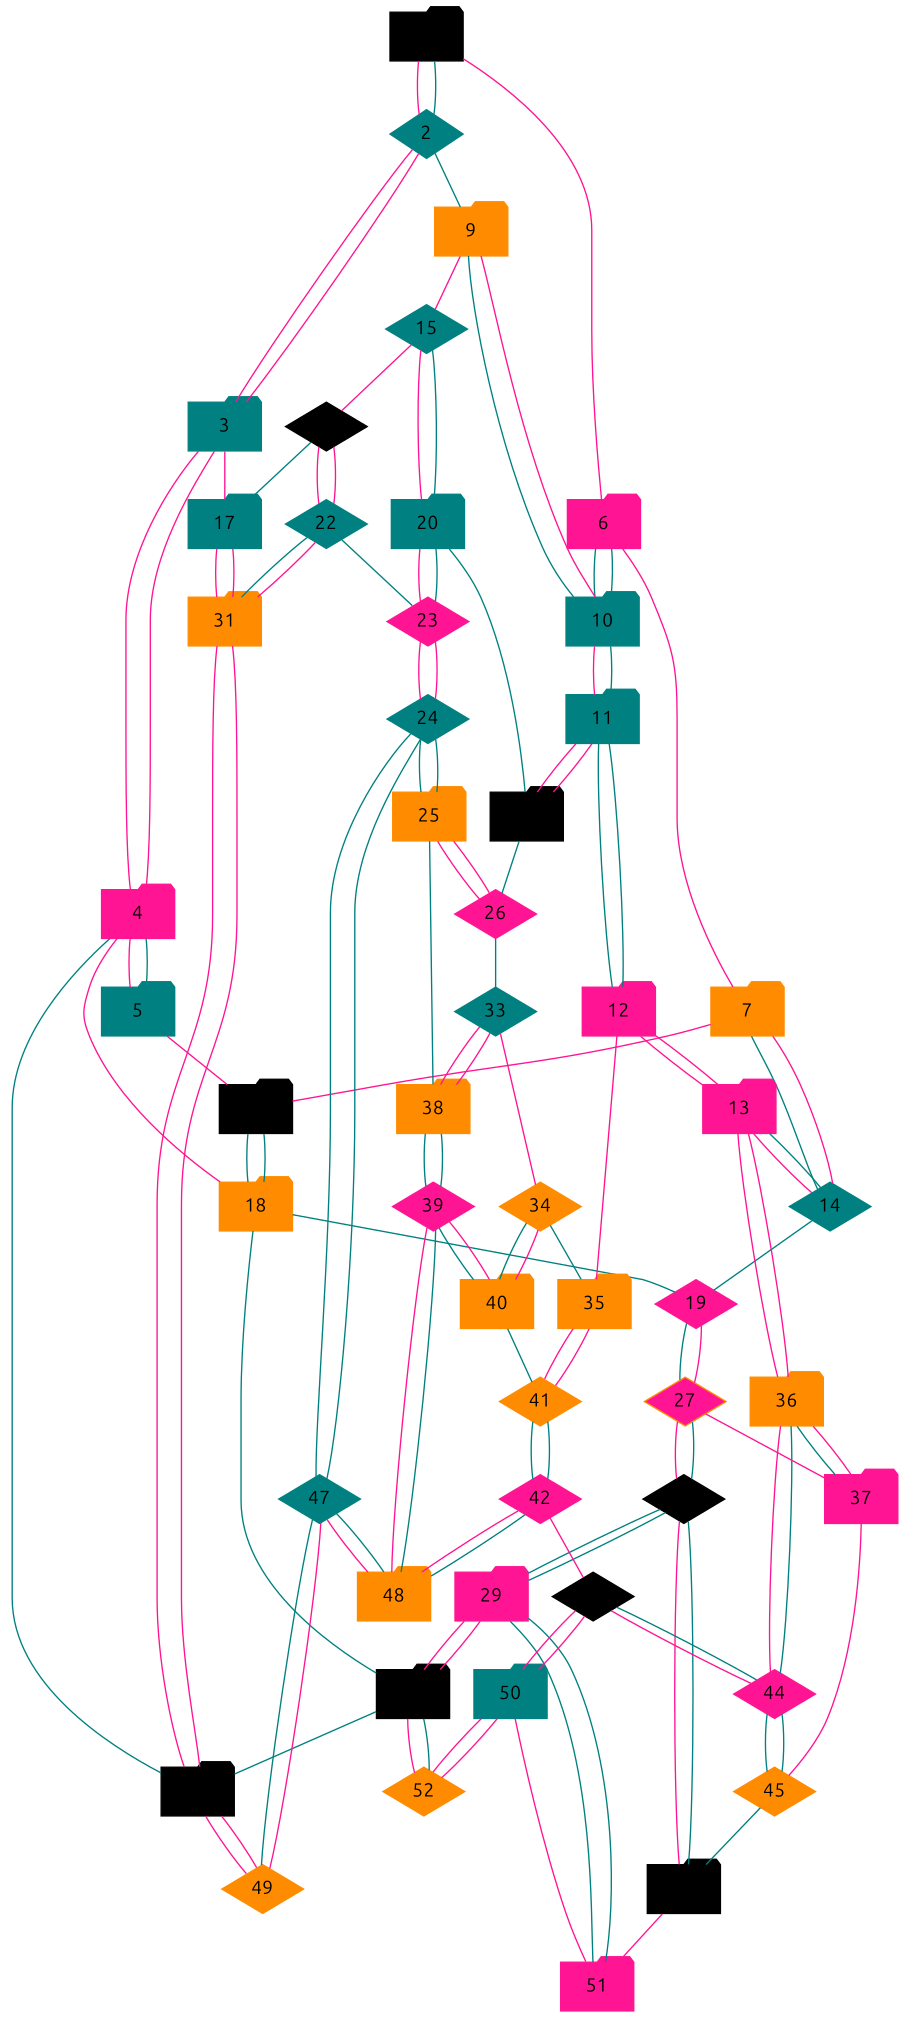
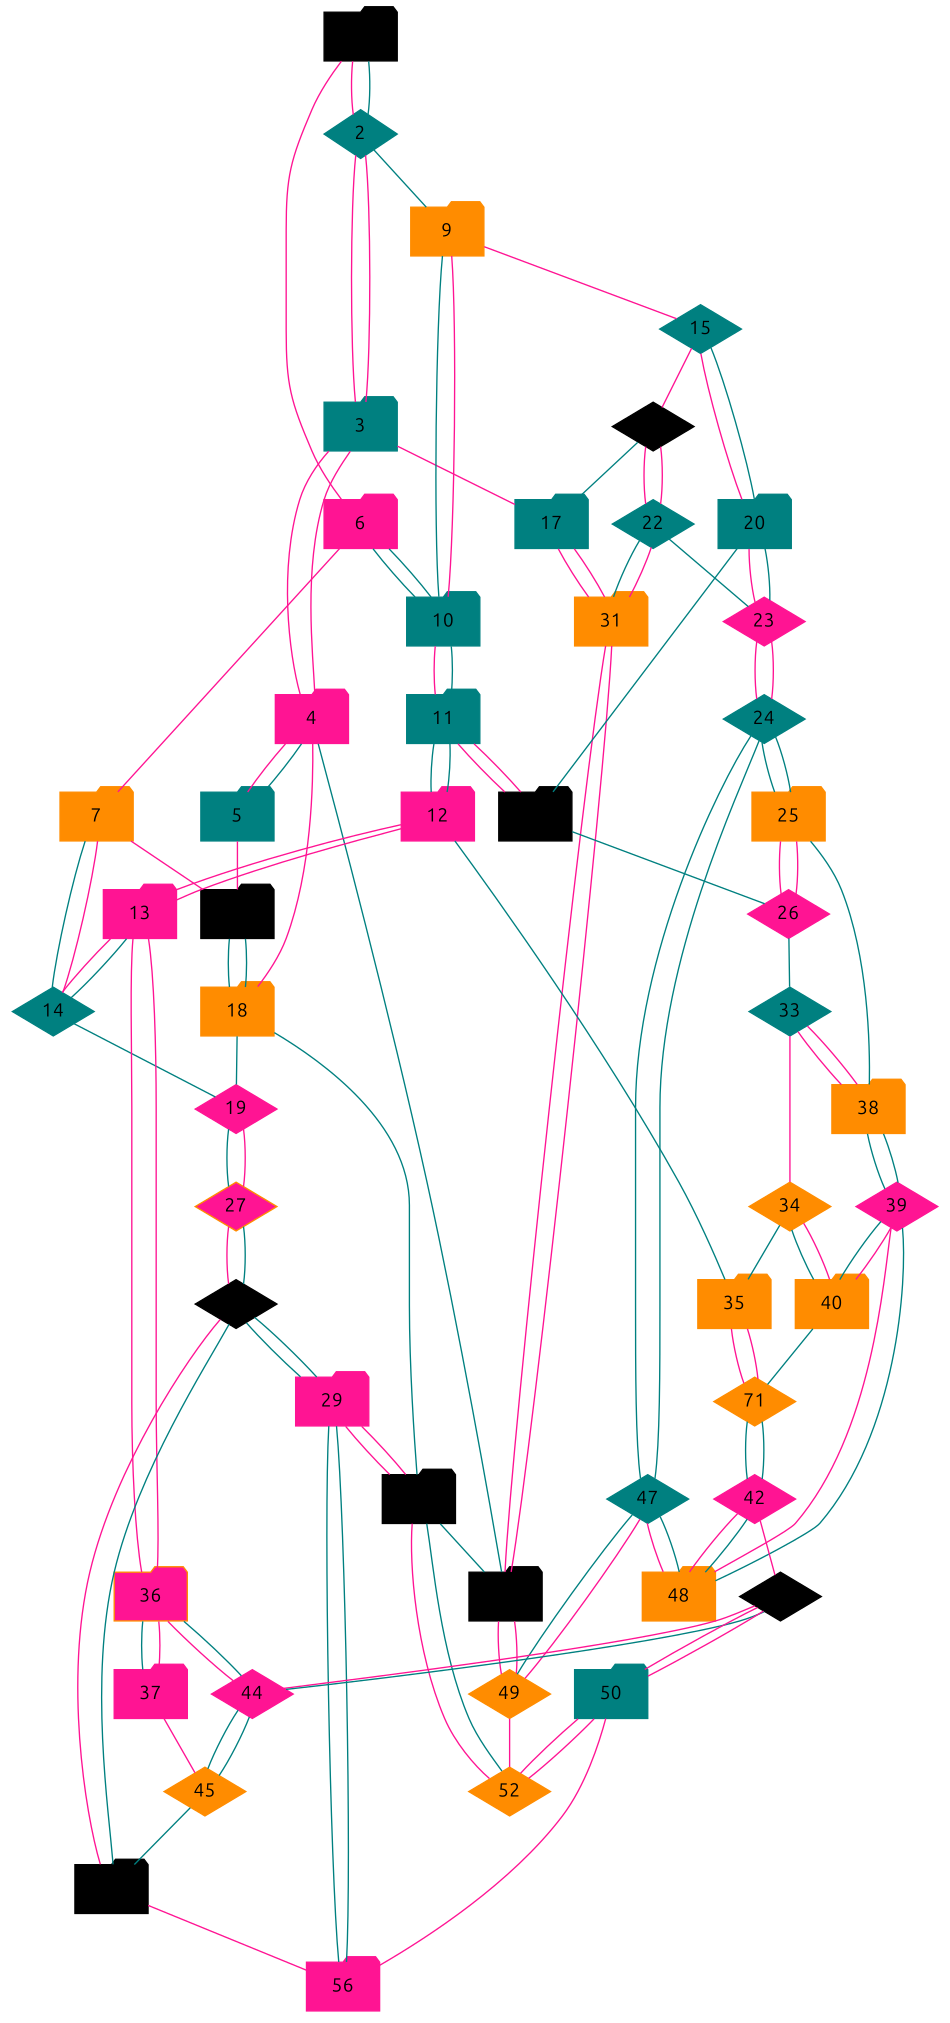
(607, 1158) -> (601, 1054)
(540, 1402) -> (755, 1402)
(787, 1402) -> (151, 1597)
(765, 1446) -> none
none -> (510, 1743)
(597, 1987) -> (343, 1987)
